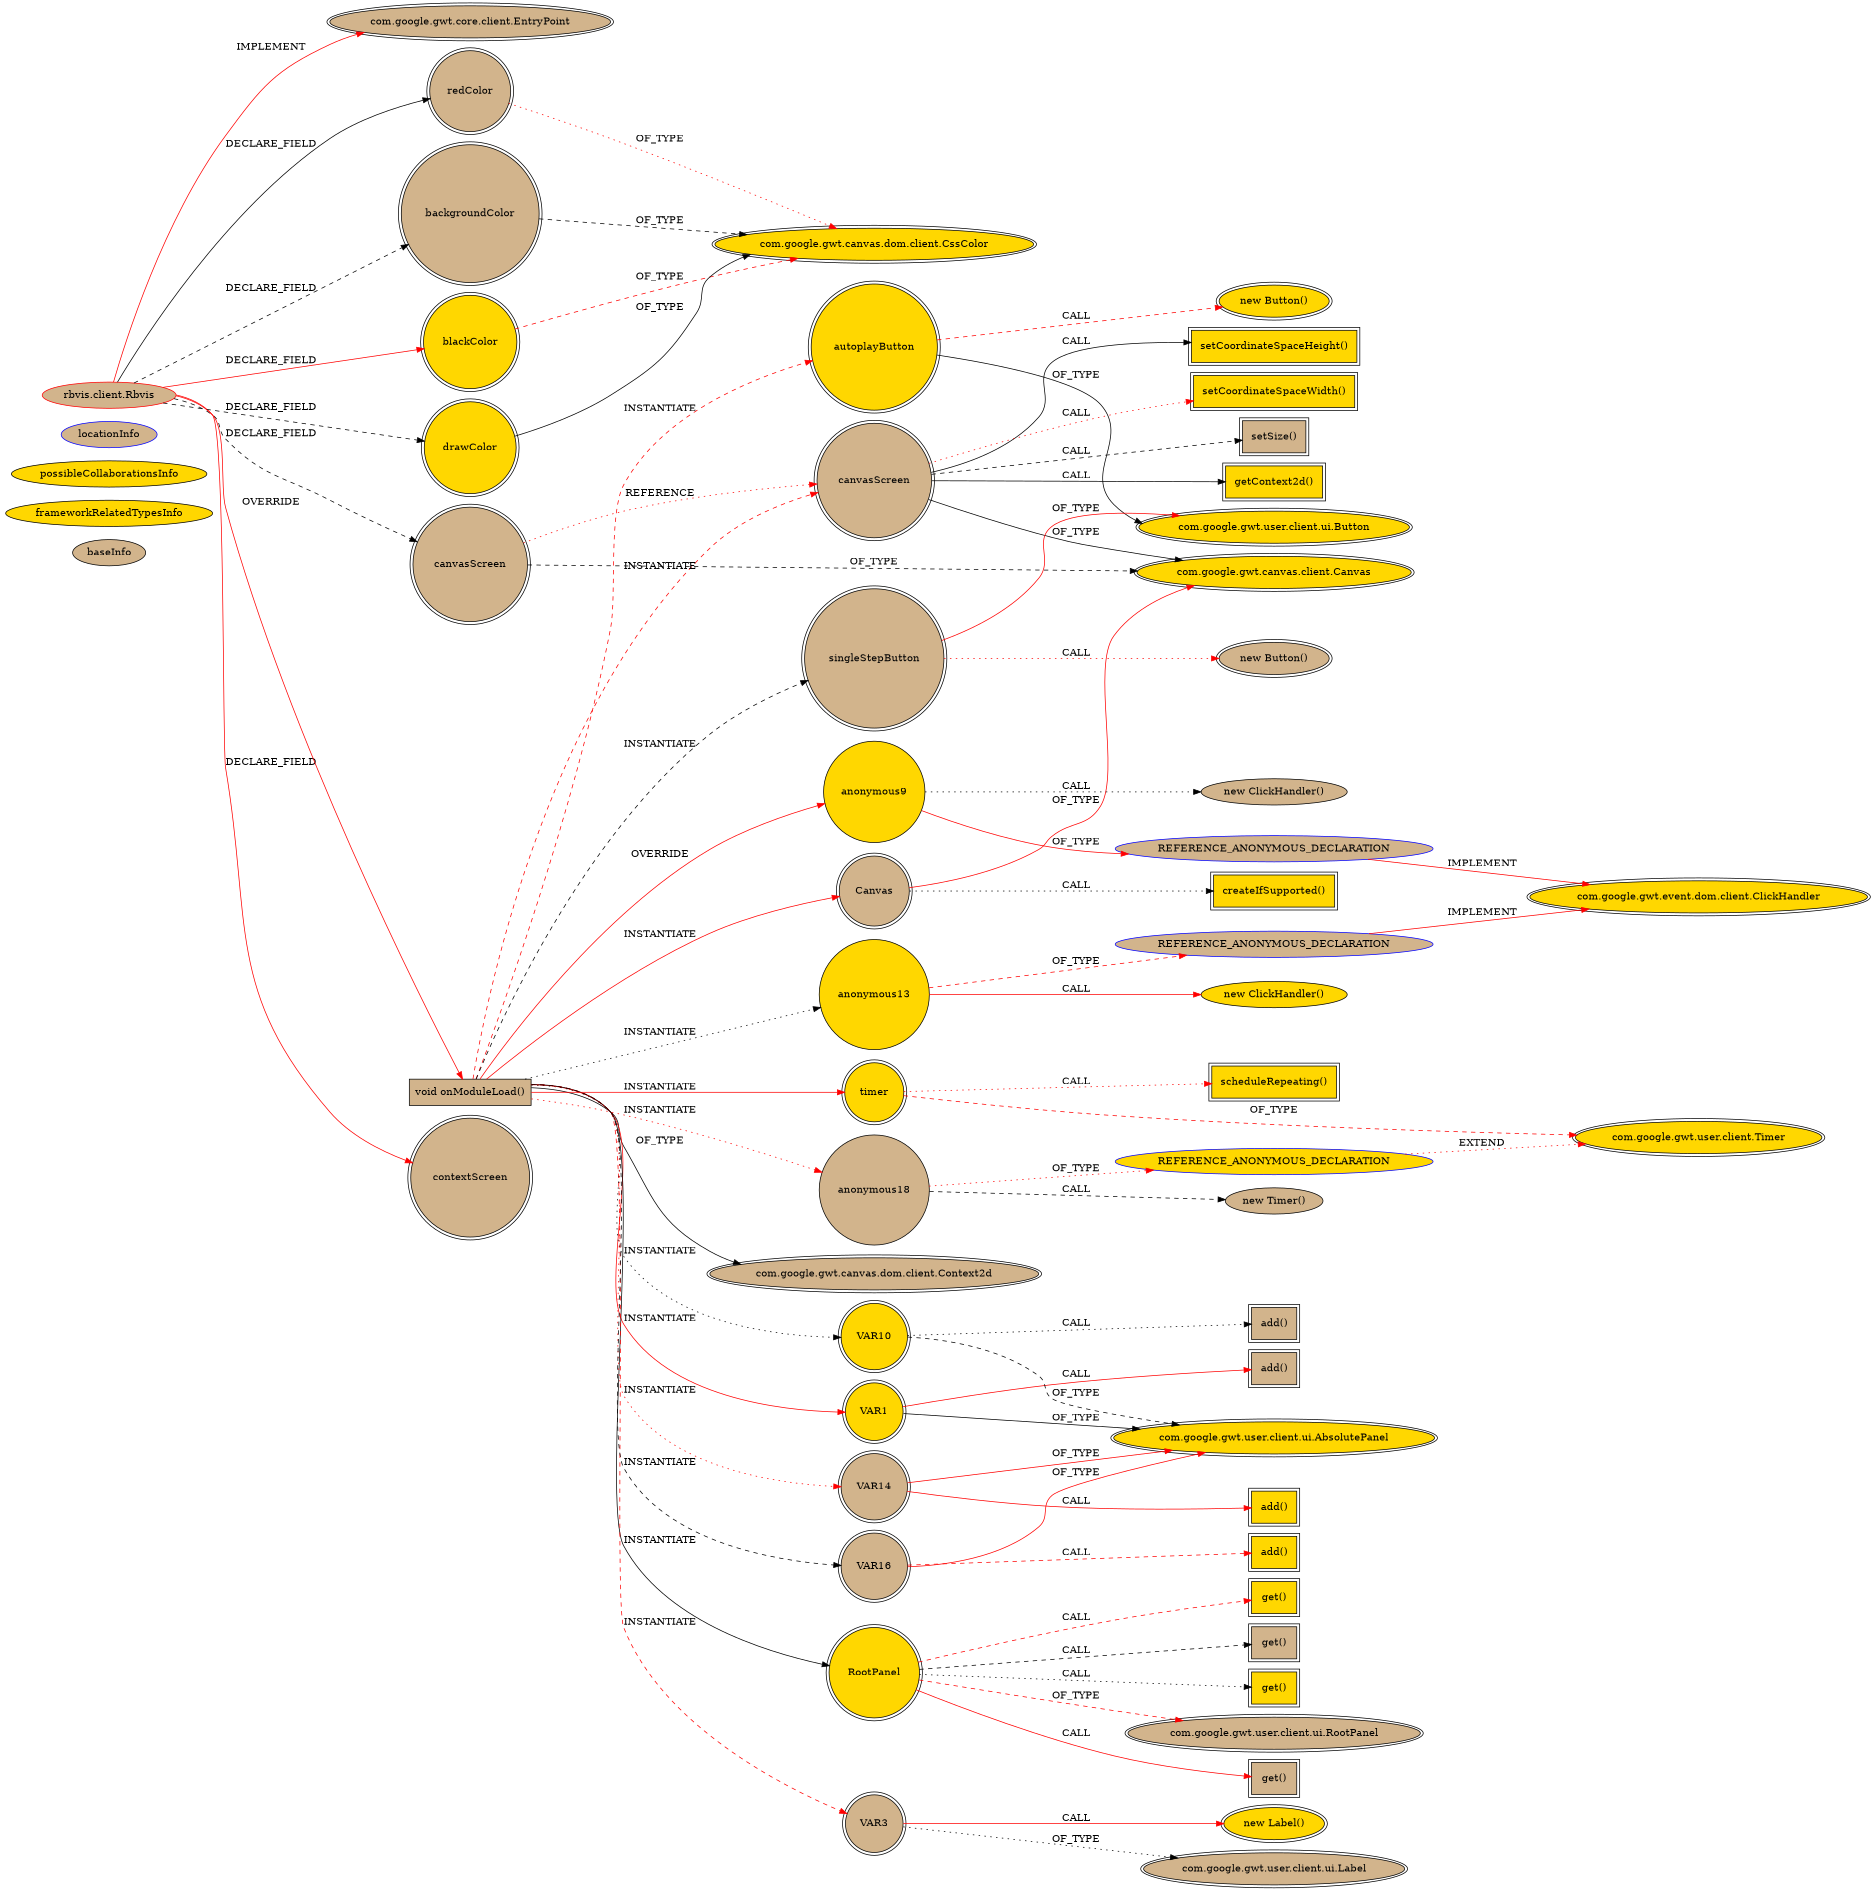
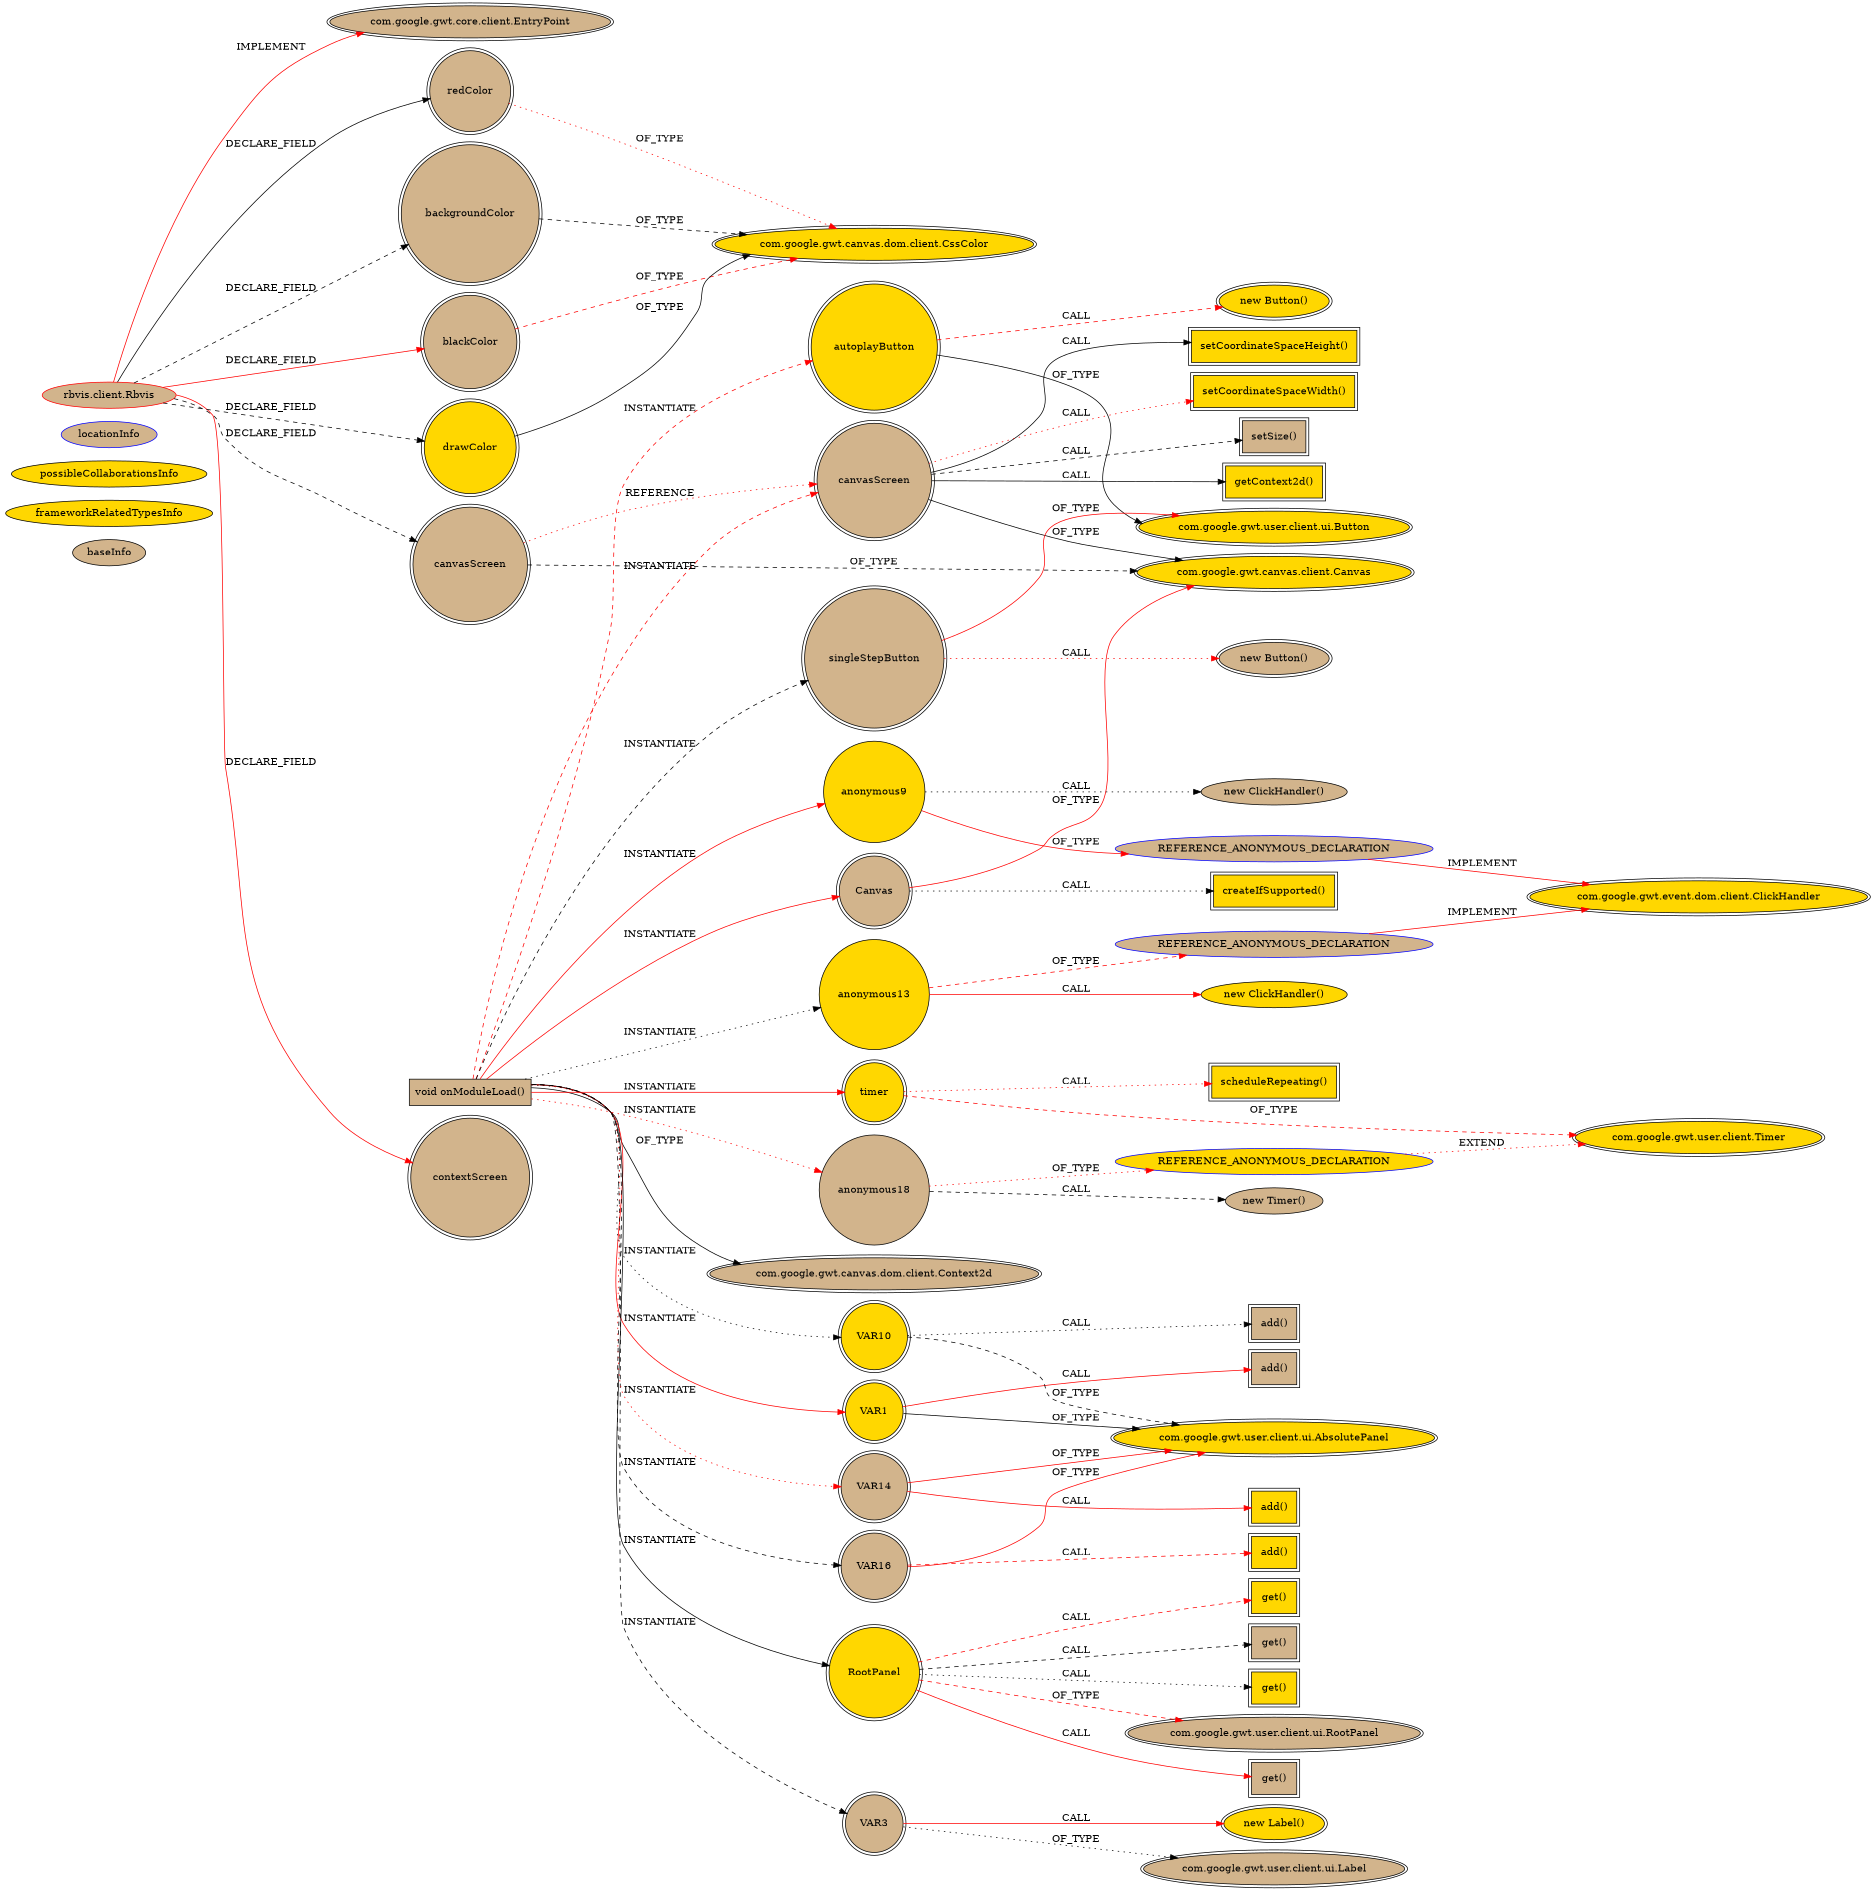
(470, 342) -> (470, 342)
(303, 732) -> none
(660, 854) -> (660, 854)
(620, 1561) -> (620, 1561)
